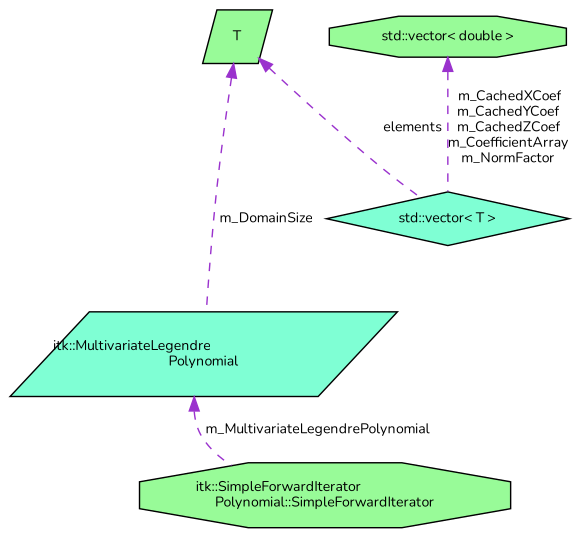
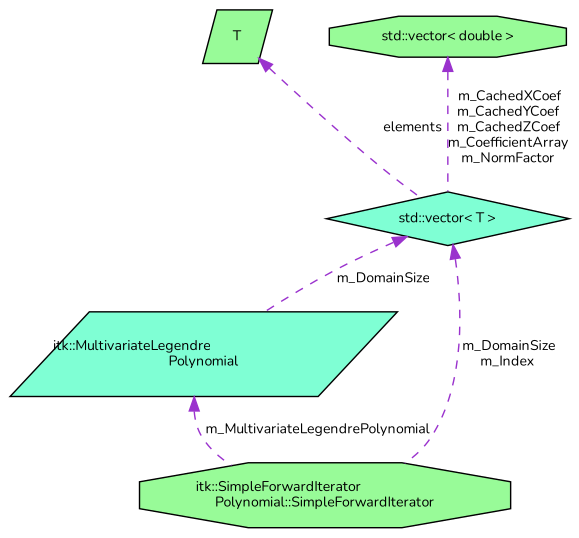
(216, 194) -> (328, 274)
none -> (456, 369)
